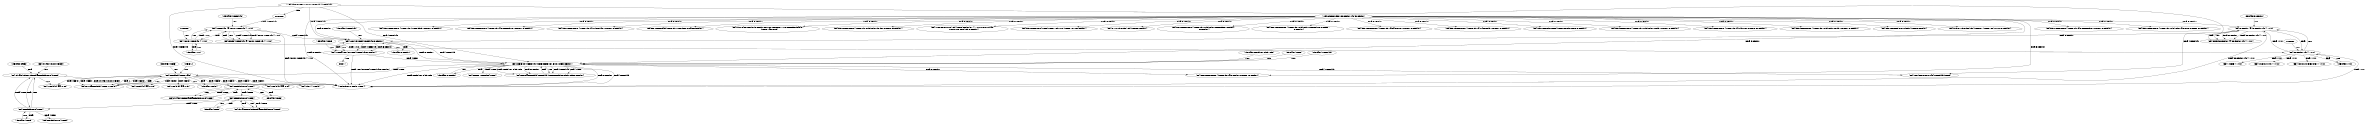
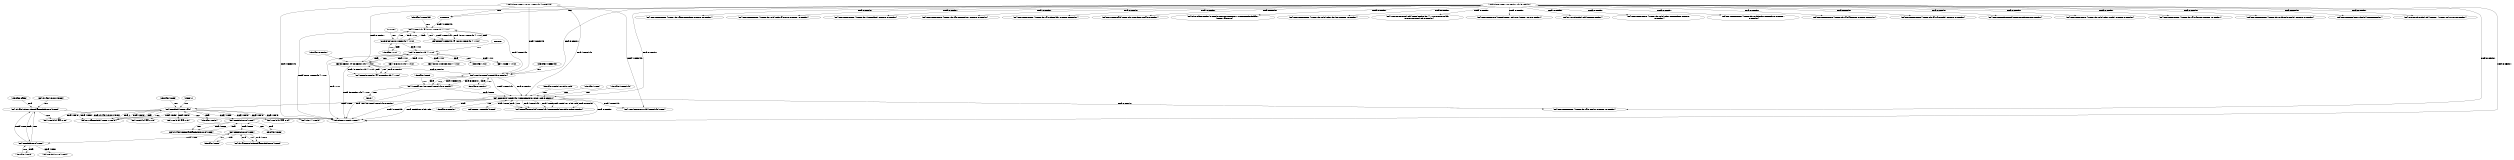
none -> (966, 6)
(193, 41) -> (397, 41)
